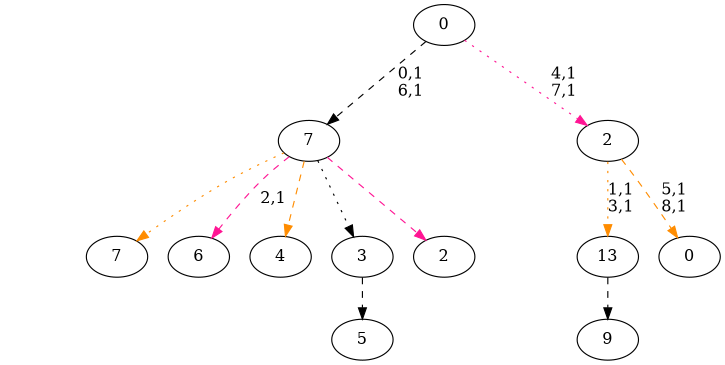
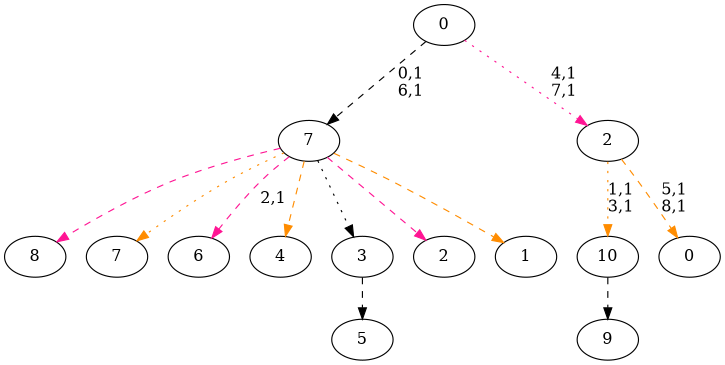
none -> (35, 257)
none -> (526, 257)
(608, 257) -> (608, 257)
